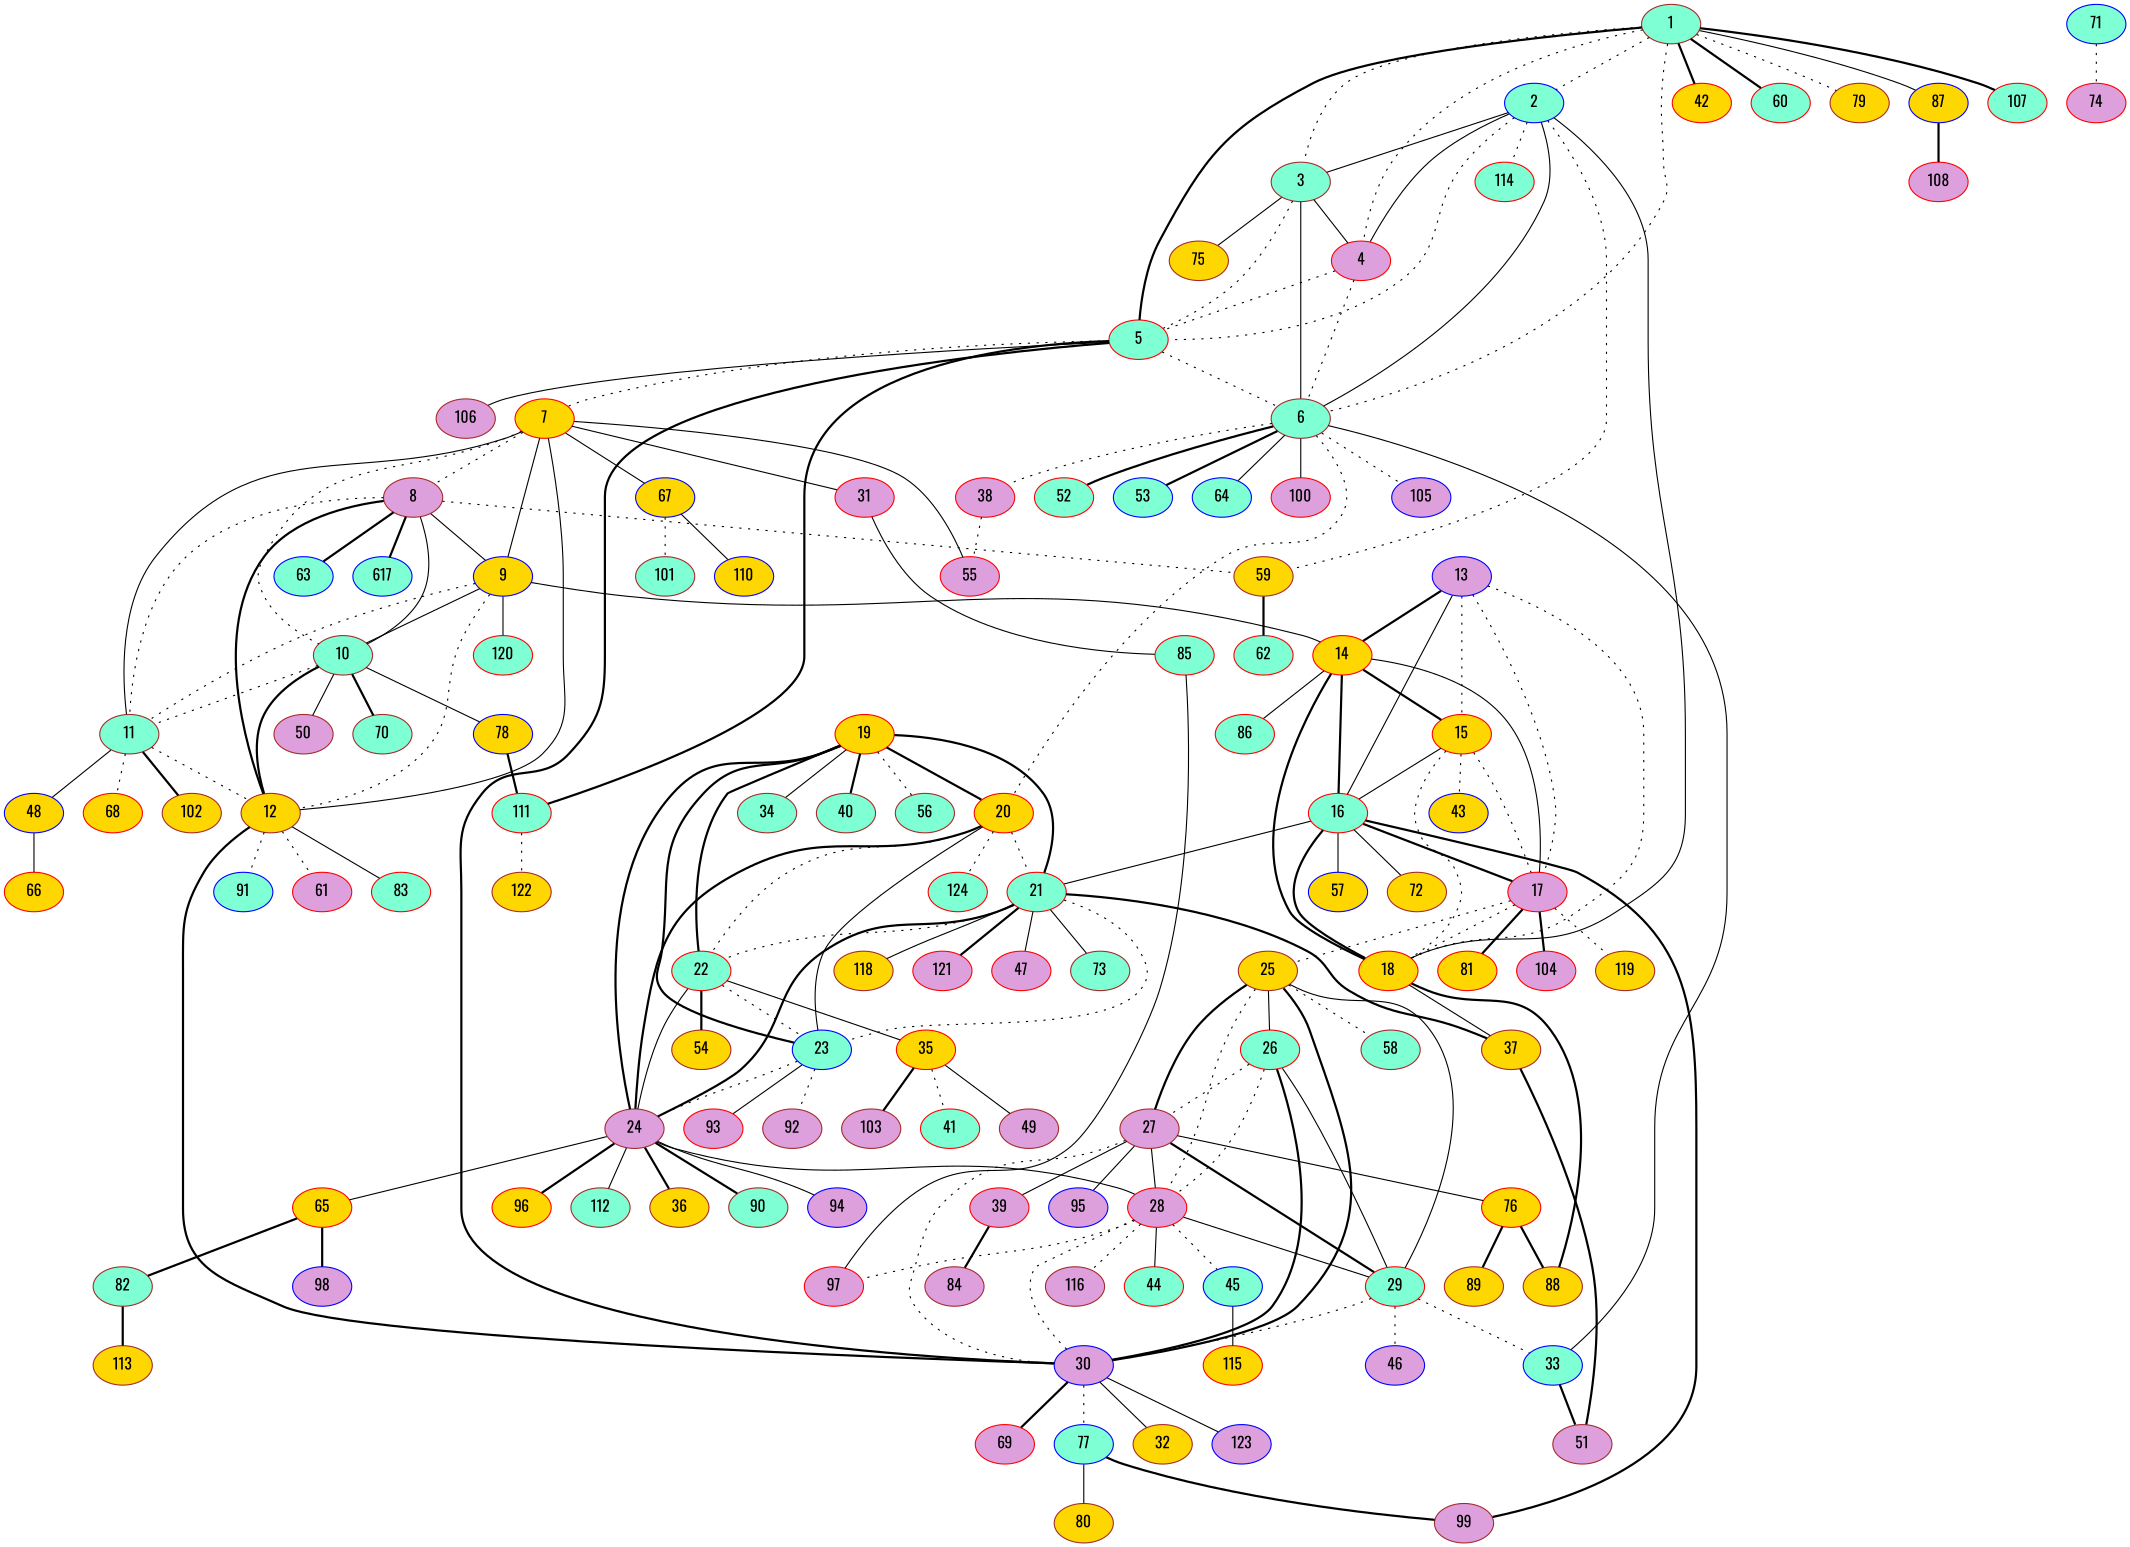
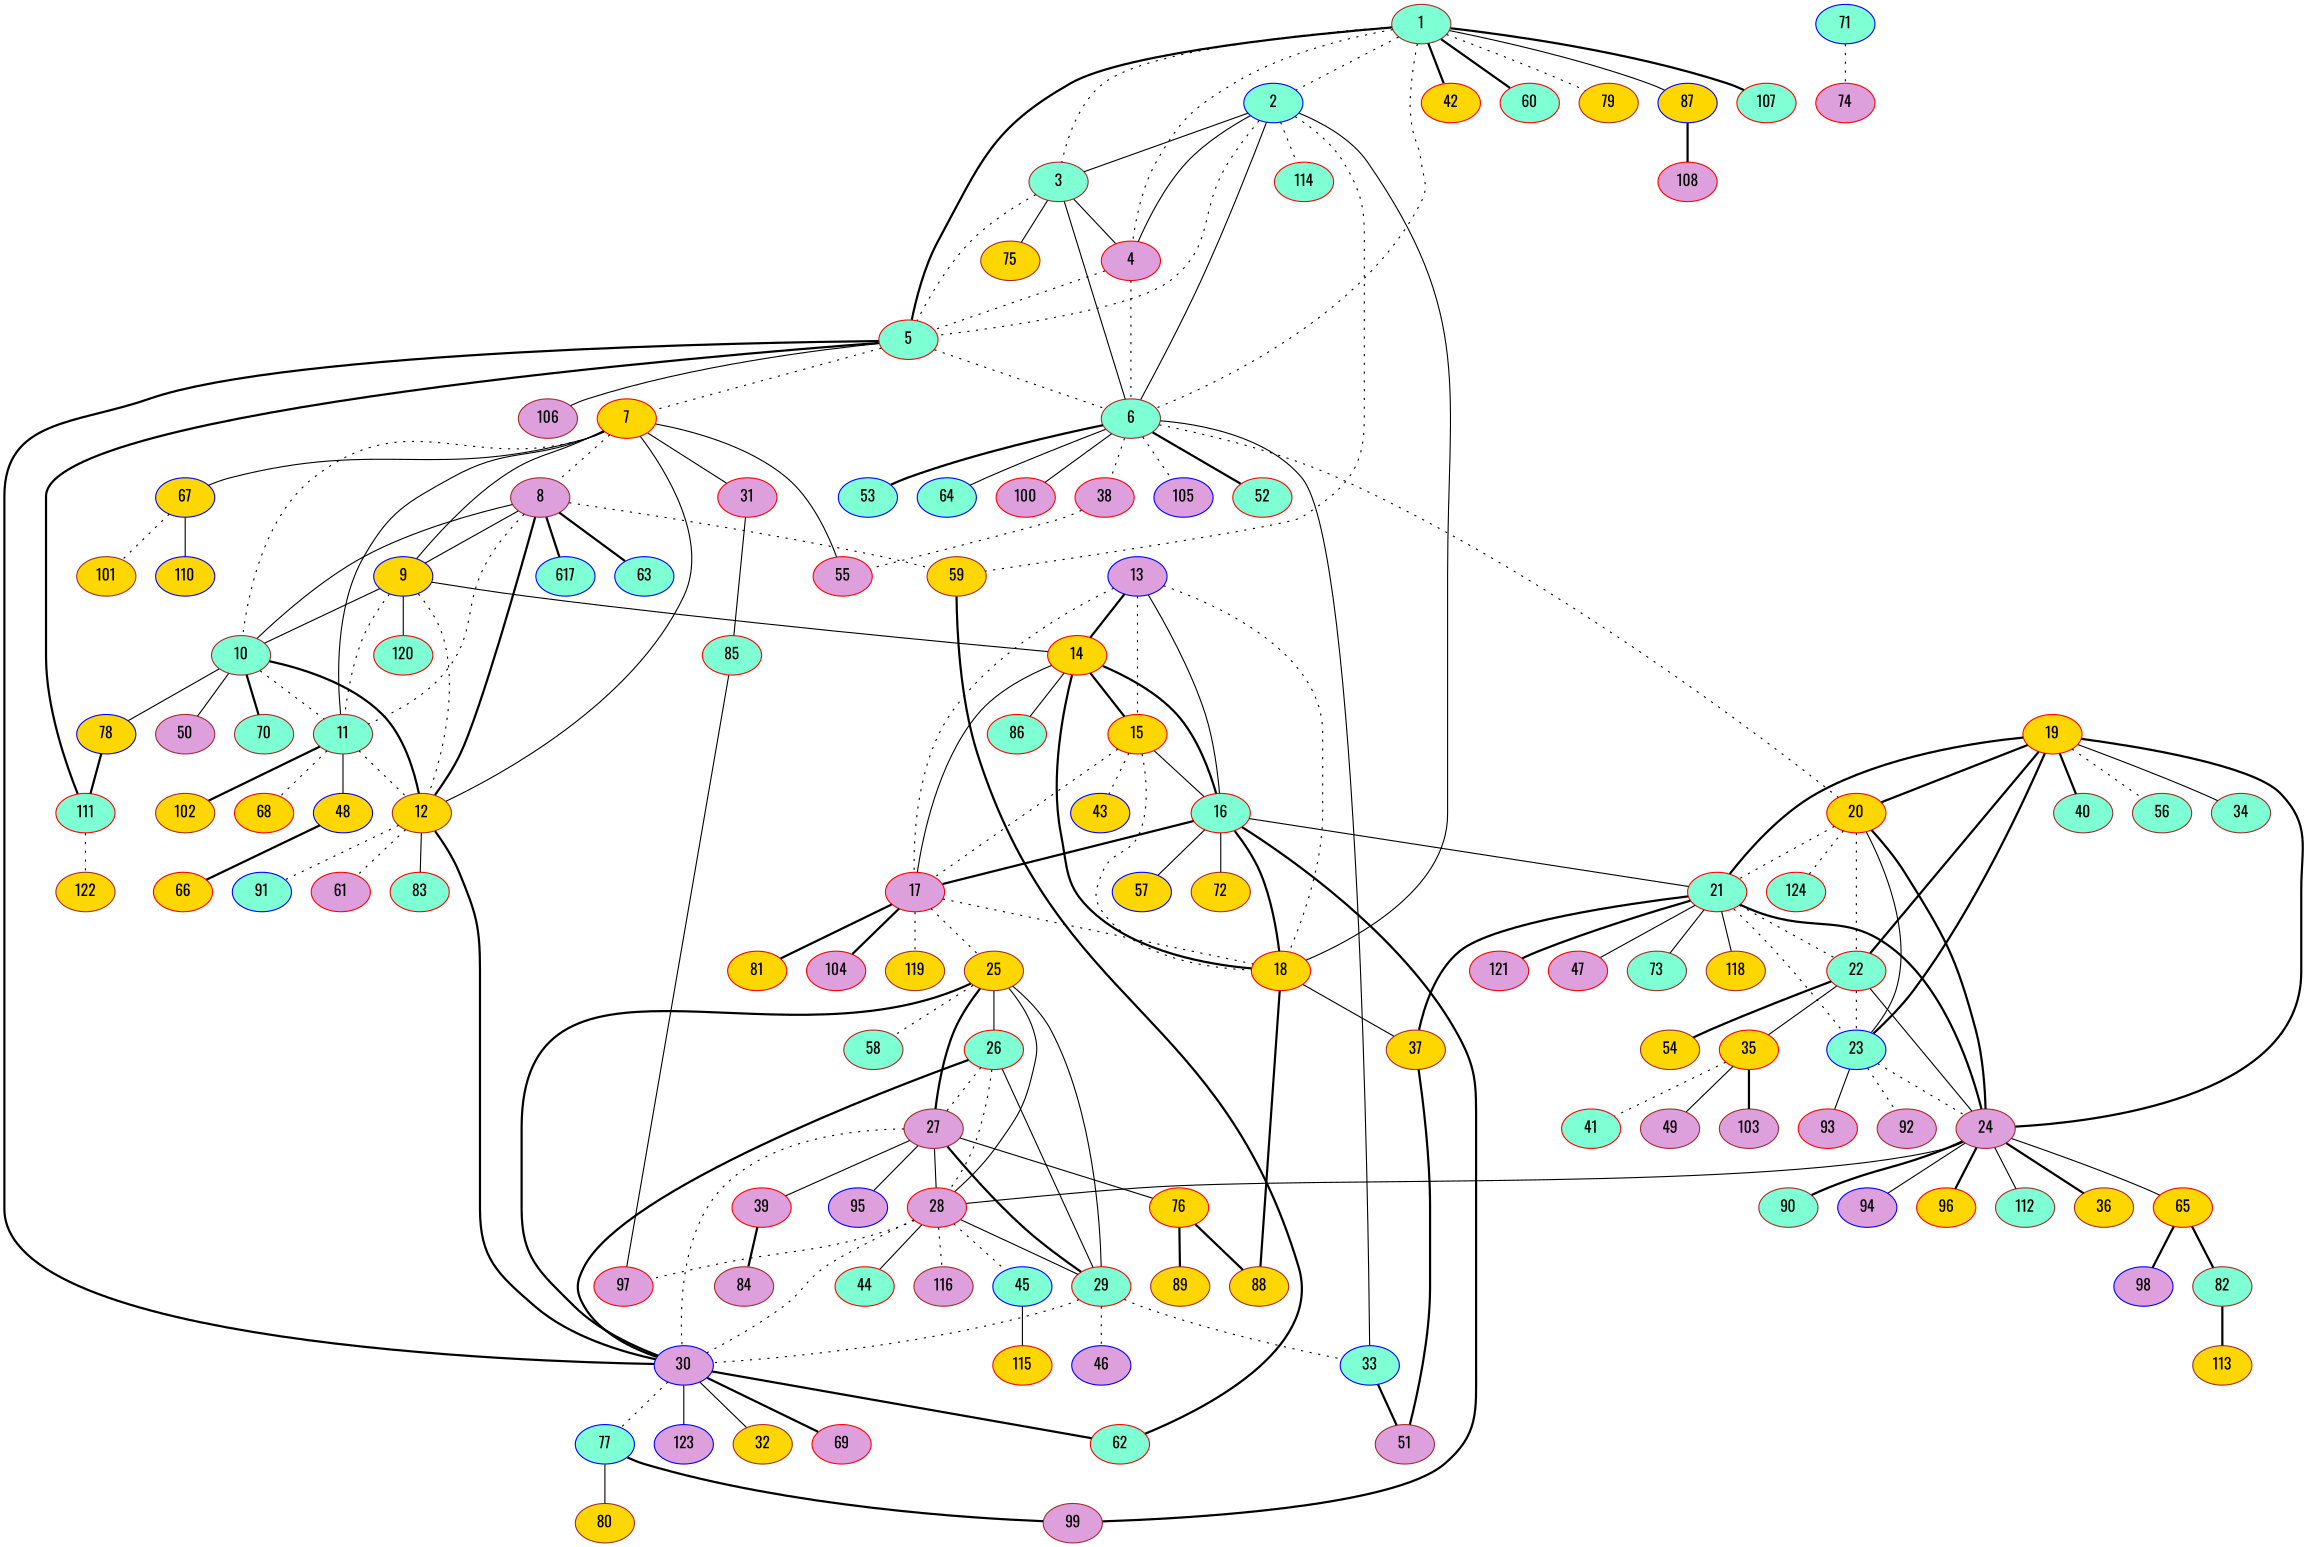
(665, 576) -> (106, 576)
(34, 853) -> (263, 853)
(1212, 1077) -> (1025, 1098)
none -> (902, 1405)
